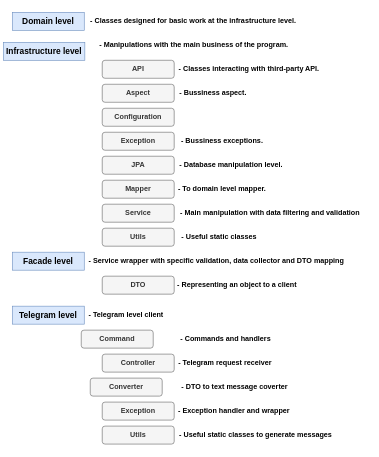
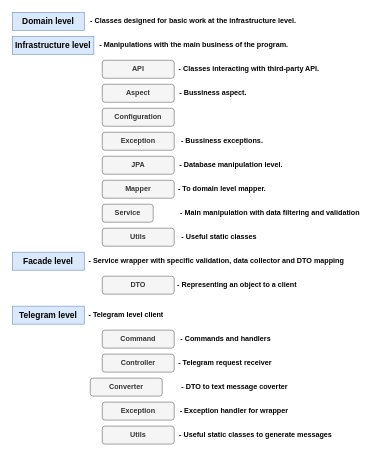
(44, 51) -> (53, 45)
(138, 213) -> (128, 213)
(117, 339) -> (138, 339)
(234, 411) -> (234, 411)
